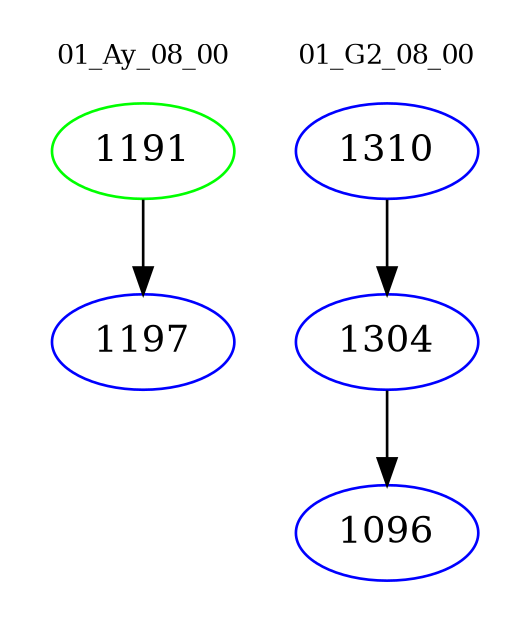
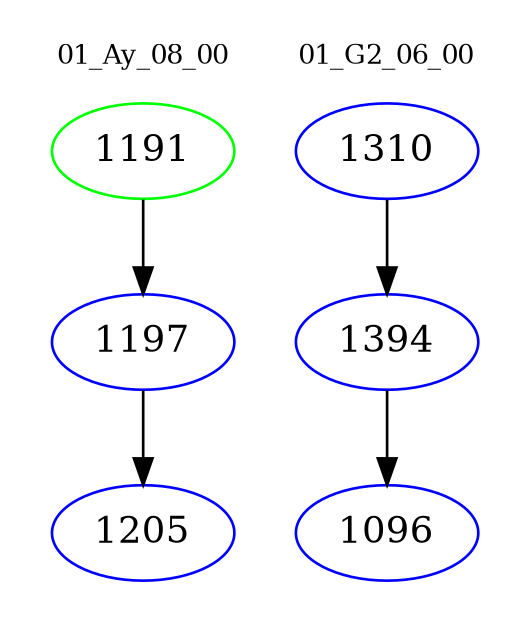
(387, 57) -> (387, 57)
(387, 342) -> (387, 342)
none -> (143, 533)
